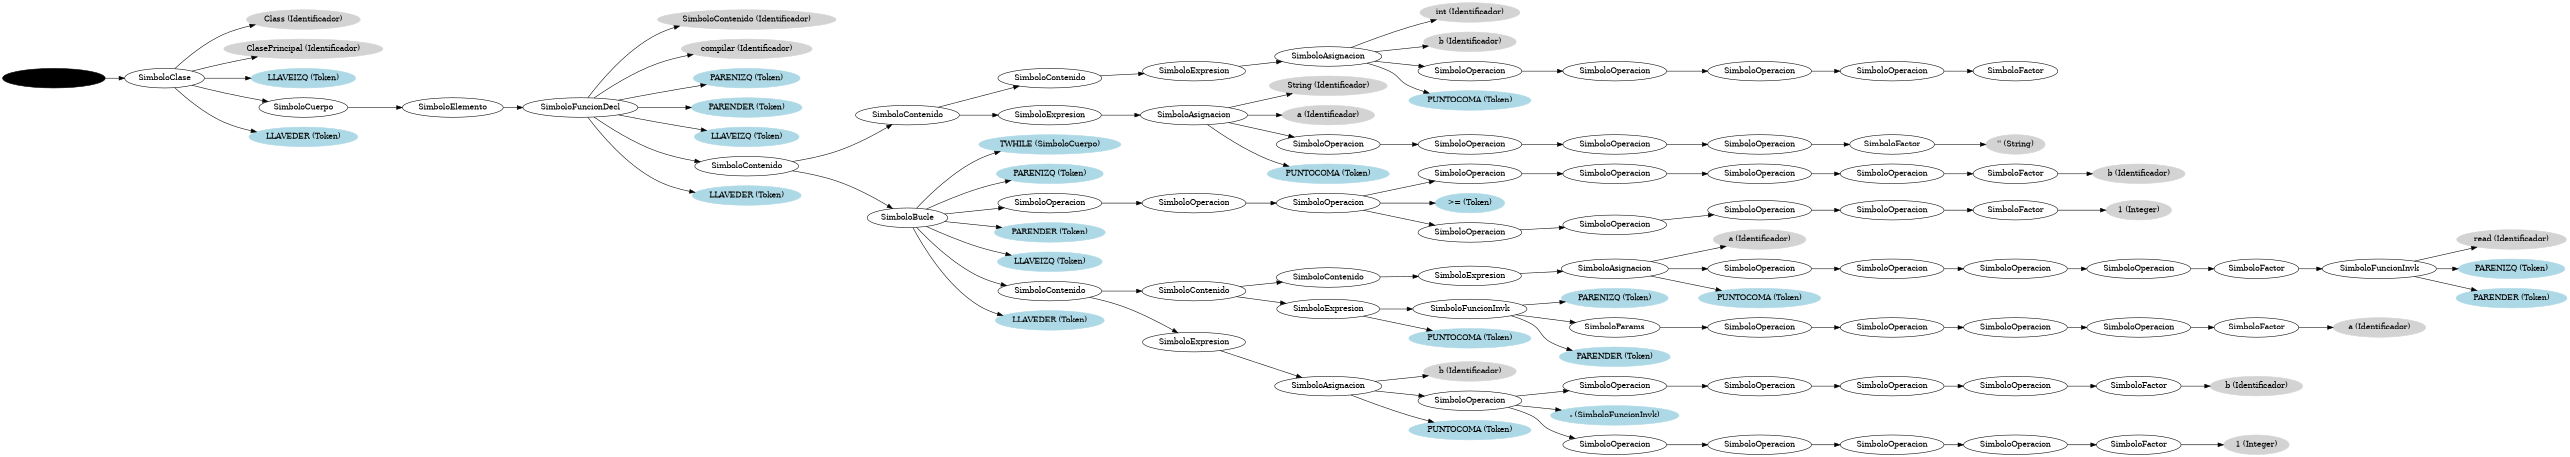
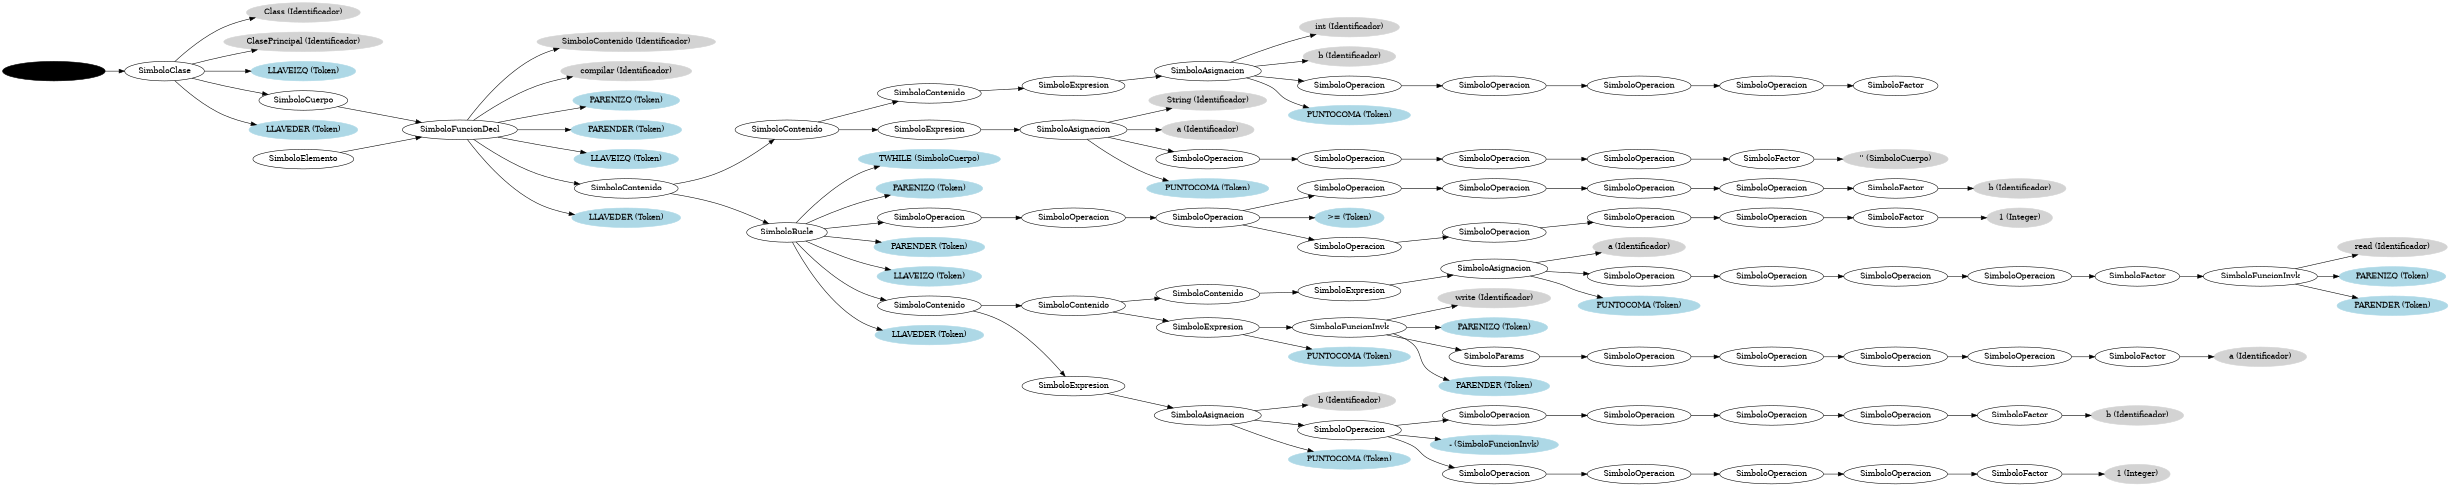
(372, 108) -> (377, 114)
(2015, 144) -> (1896, 159)
none -> (1494, 298)
